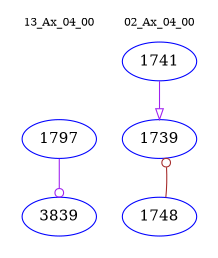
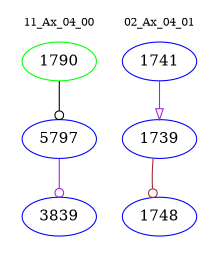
(59, 23) -> (59, 23)
(160, 23) -> (160, 23)
none -> (59, 61)
(59, 139) -> (59, 139)
(167, 182) -> (152, 173)
